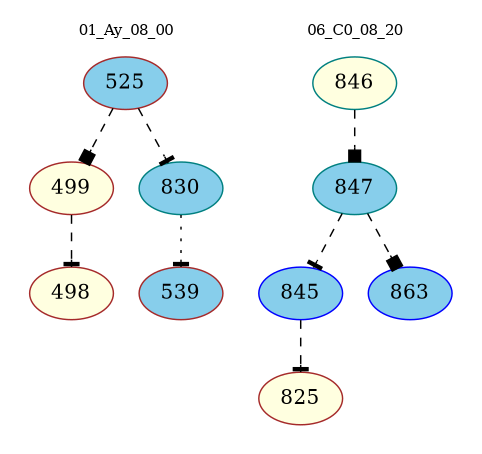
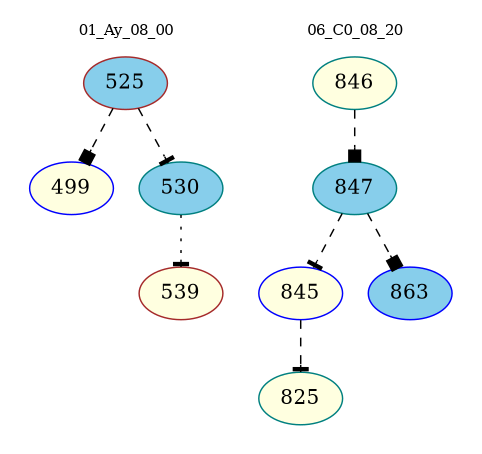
(72, 188) -> (72, 188)
(181, 188) -> (181, 188)
(72, 293) -> none
(181, 293) -> (181, 293)
(301, 293) -> (301, 293)
(301, 399) -> (301, 399)
